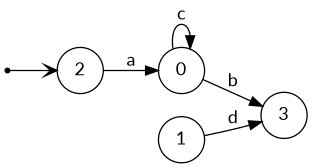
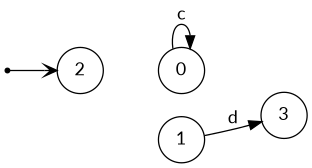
(124, 71) -> none
(227, 90) -> none
